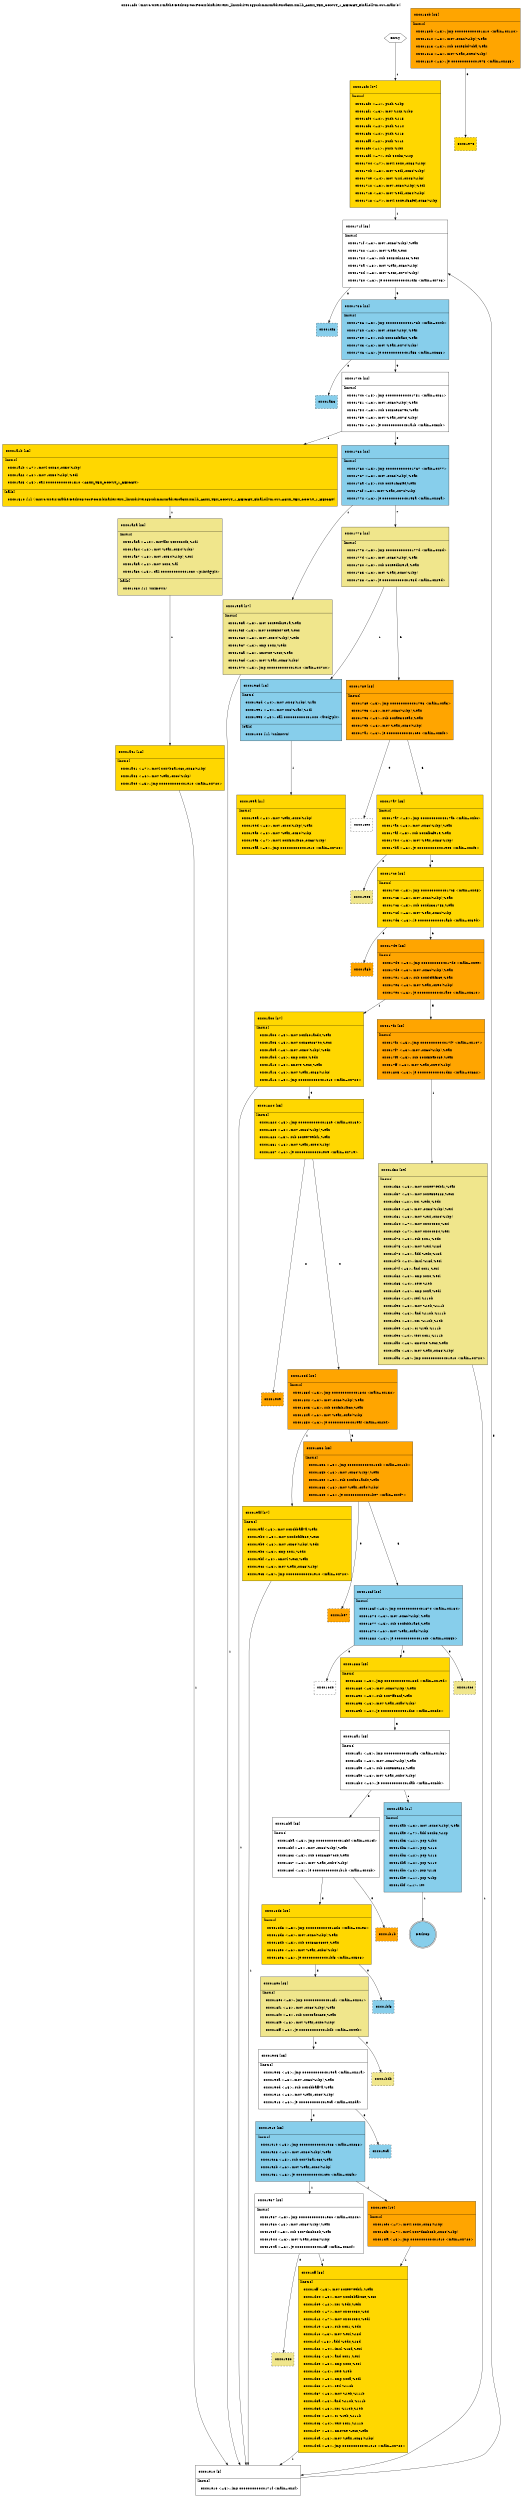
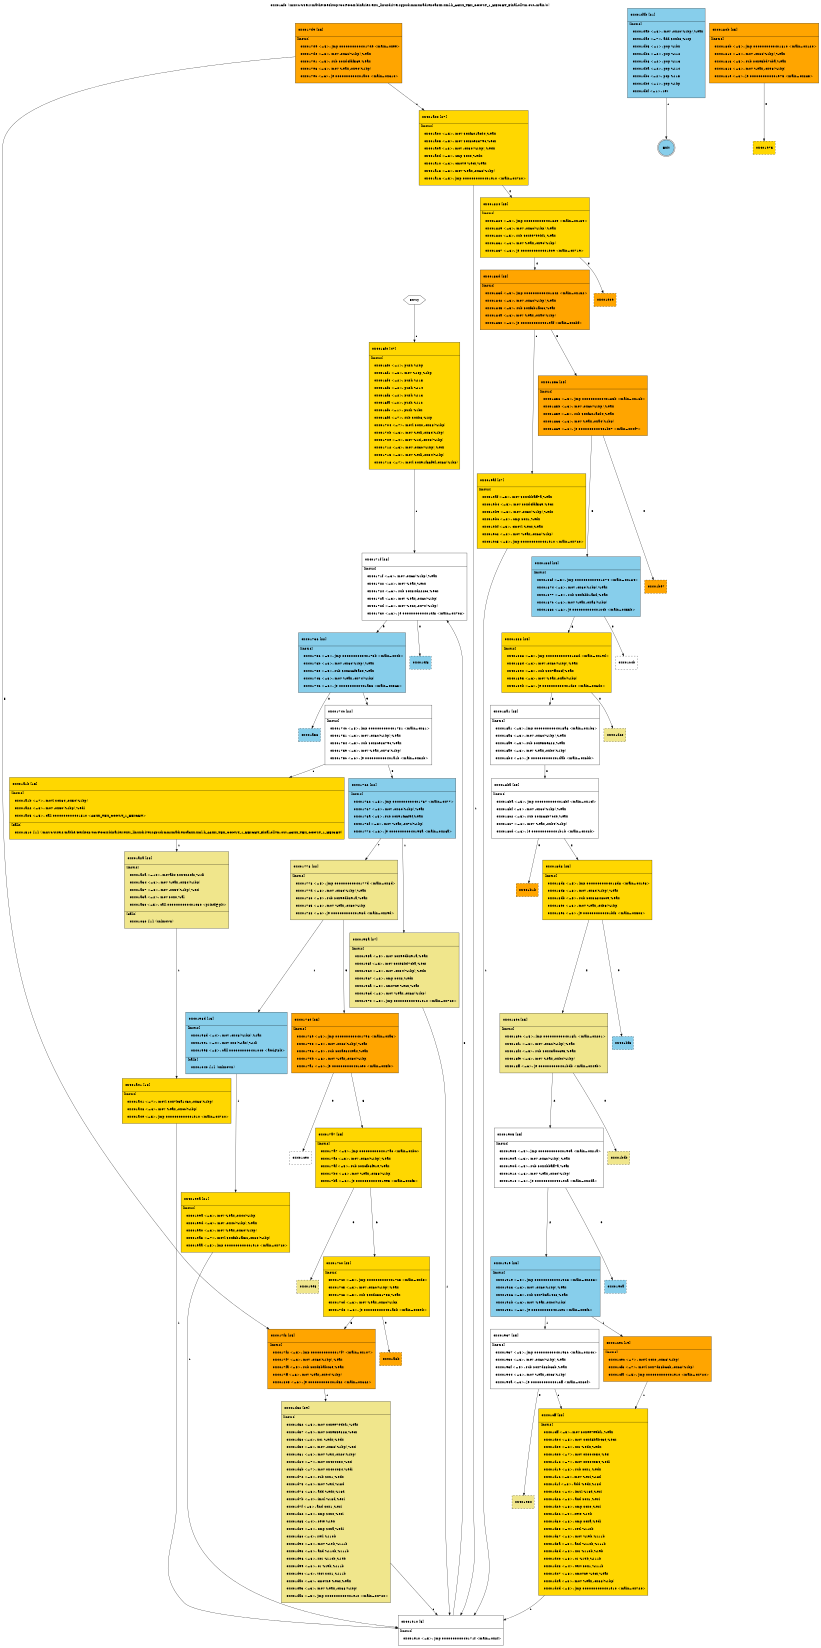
(431, 932) -> (350, 1322)
none -> (188, 1507)
(454, 1661) -> (604, 708)
(406, 1795) -> none
(423, 1934) -> (666, 148)
